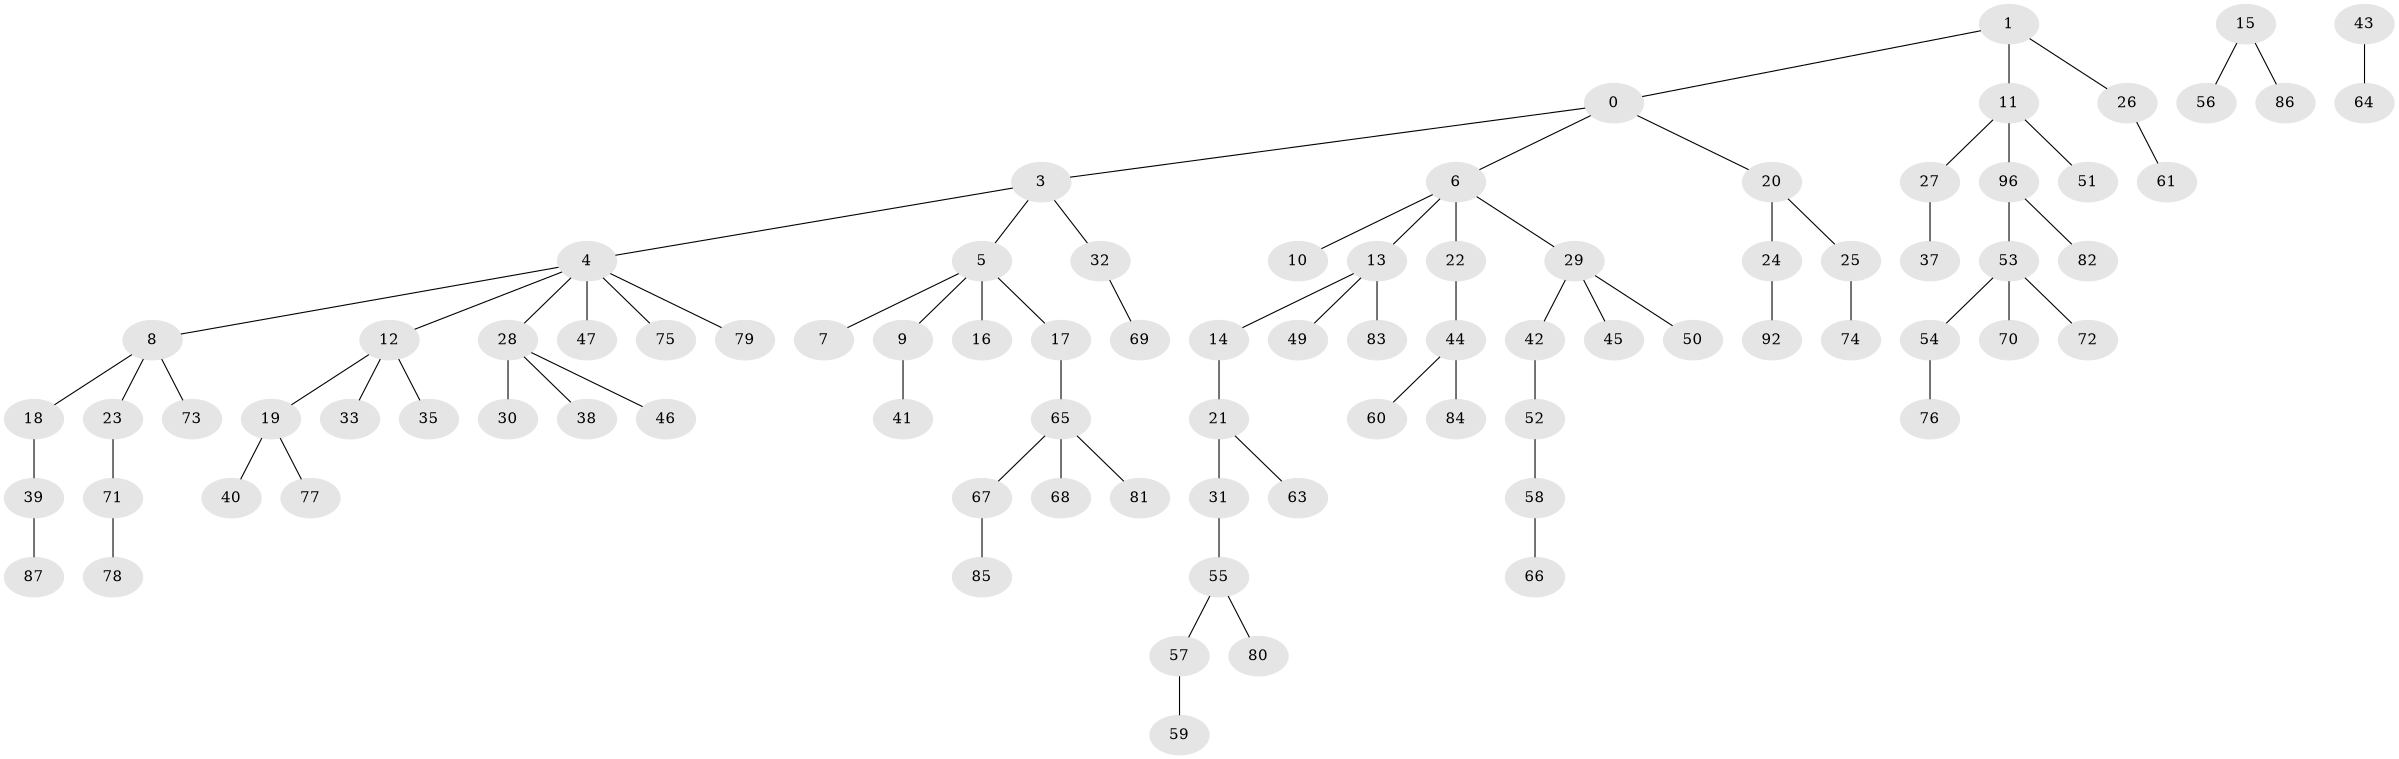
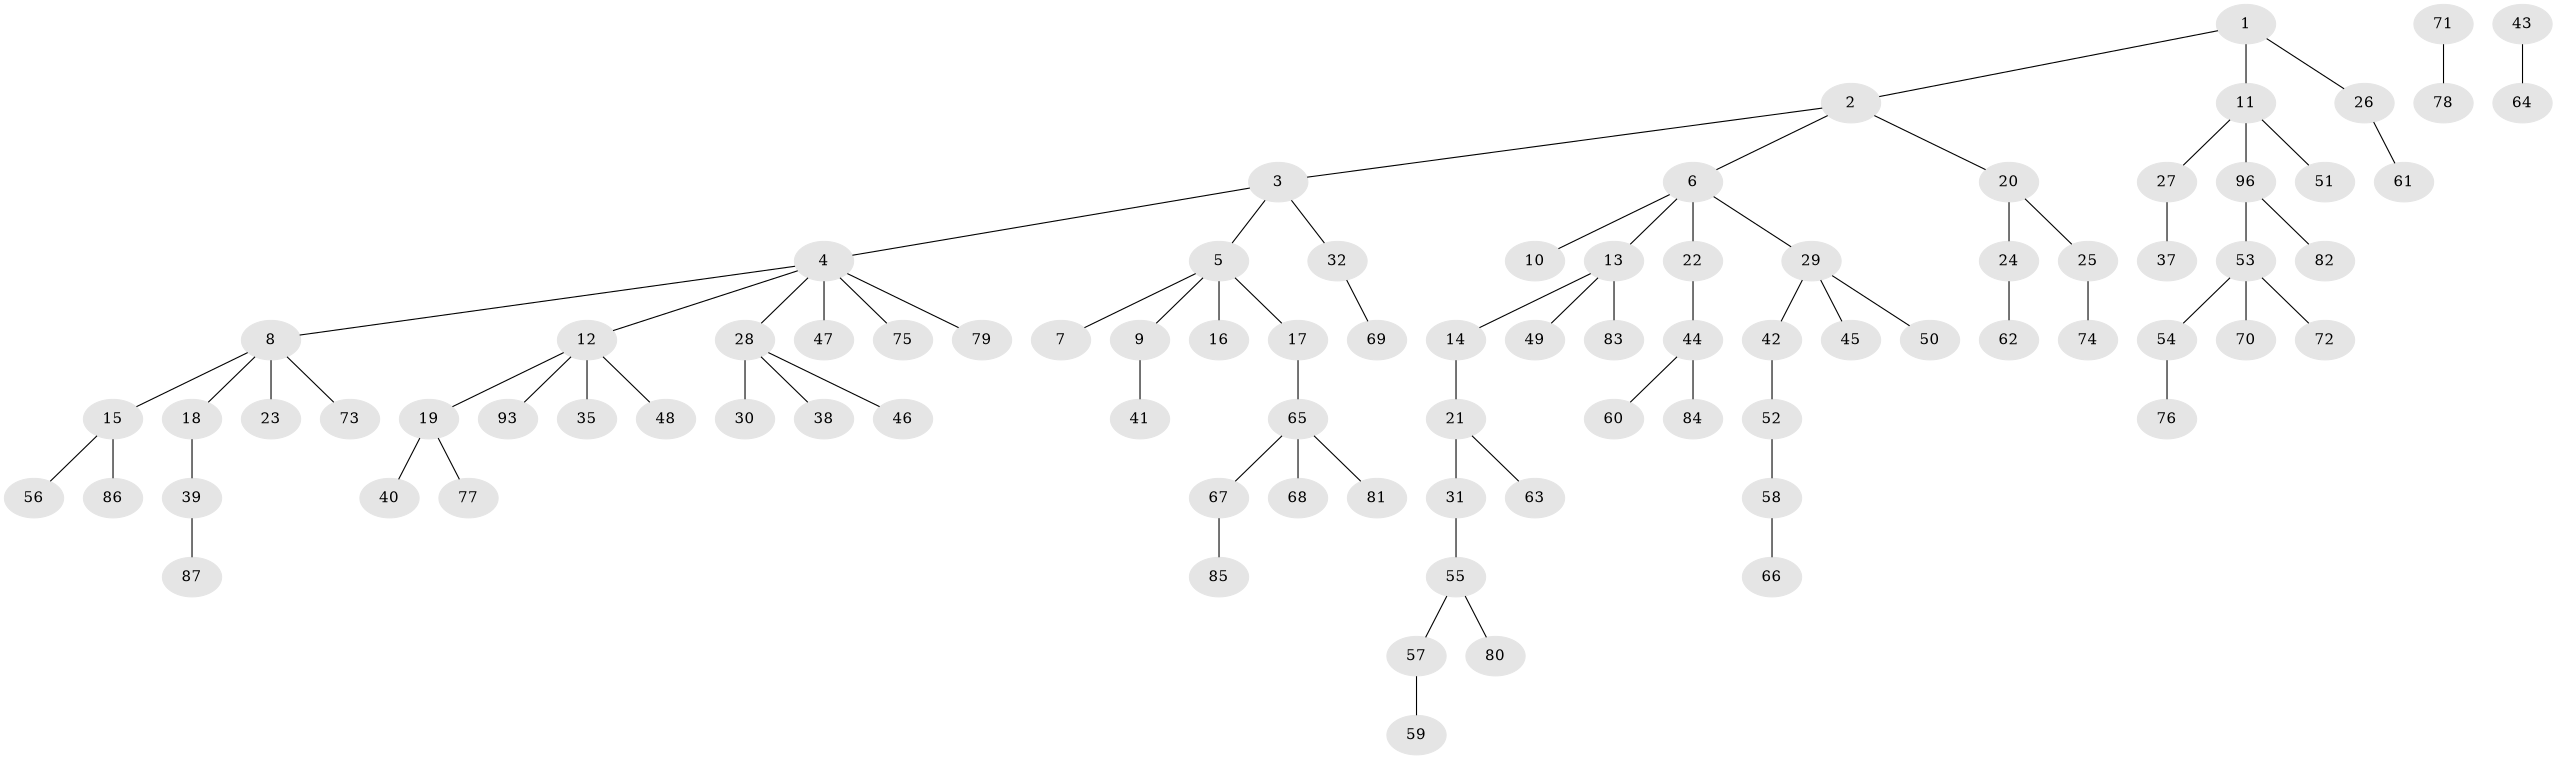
(1614, 103) -> (1851, 103)
(1772, 340) -> (2009, 340)
none -> (192, 380)
(350, 419) -> (508, 419)
none -> (666, 419)
(113, 459) -> none
